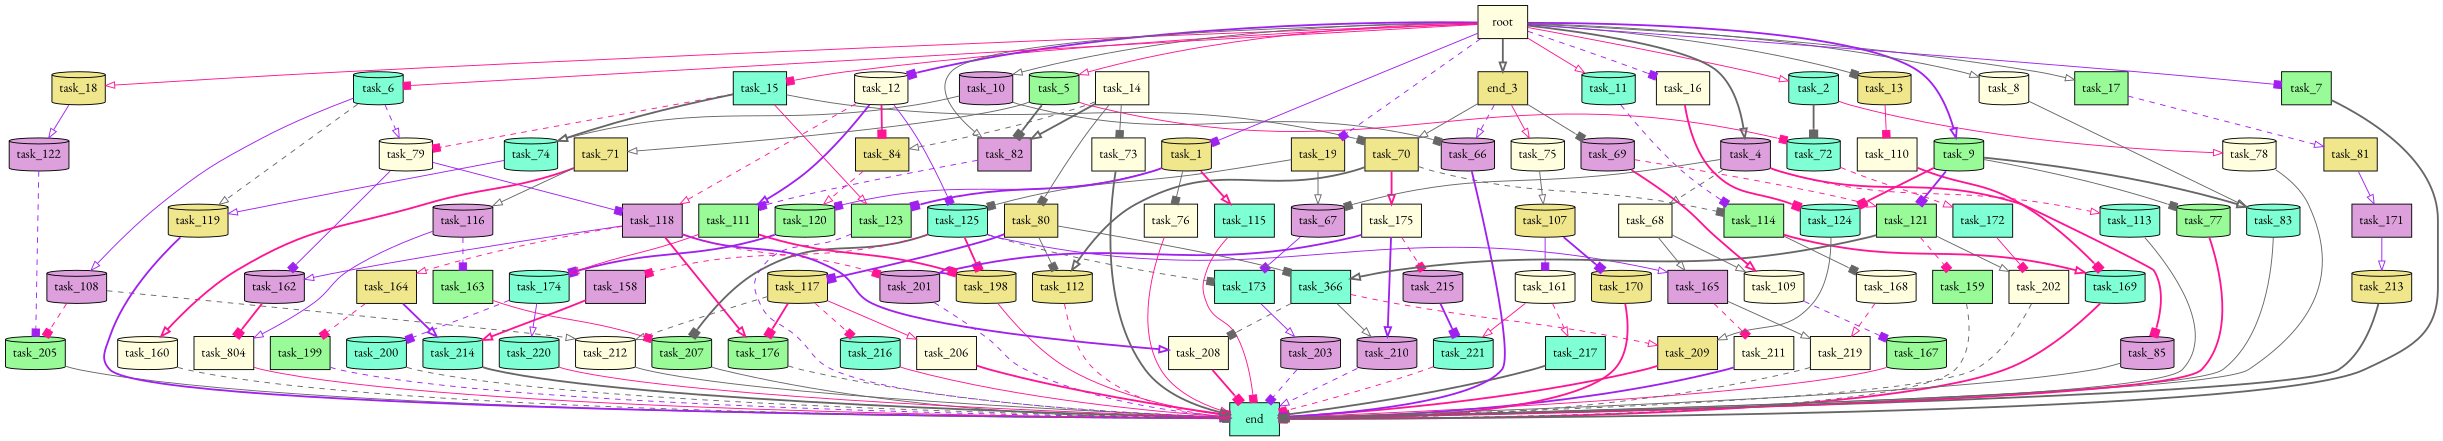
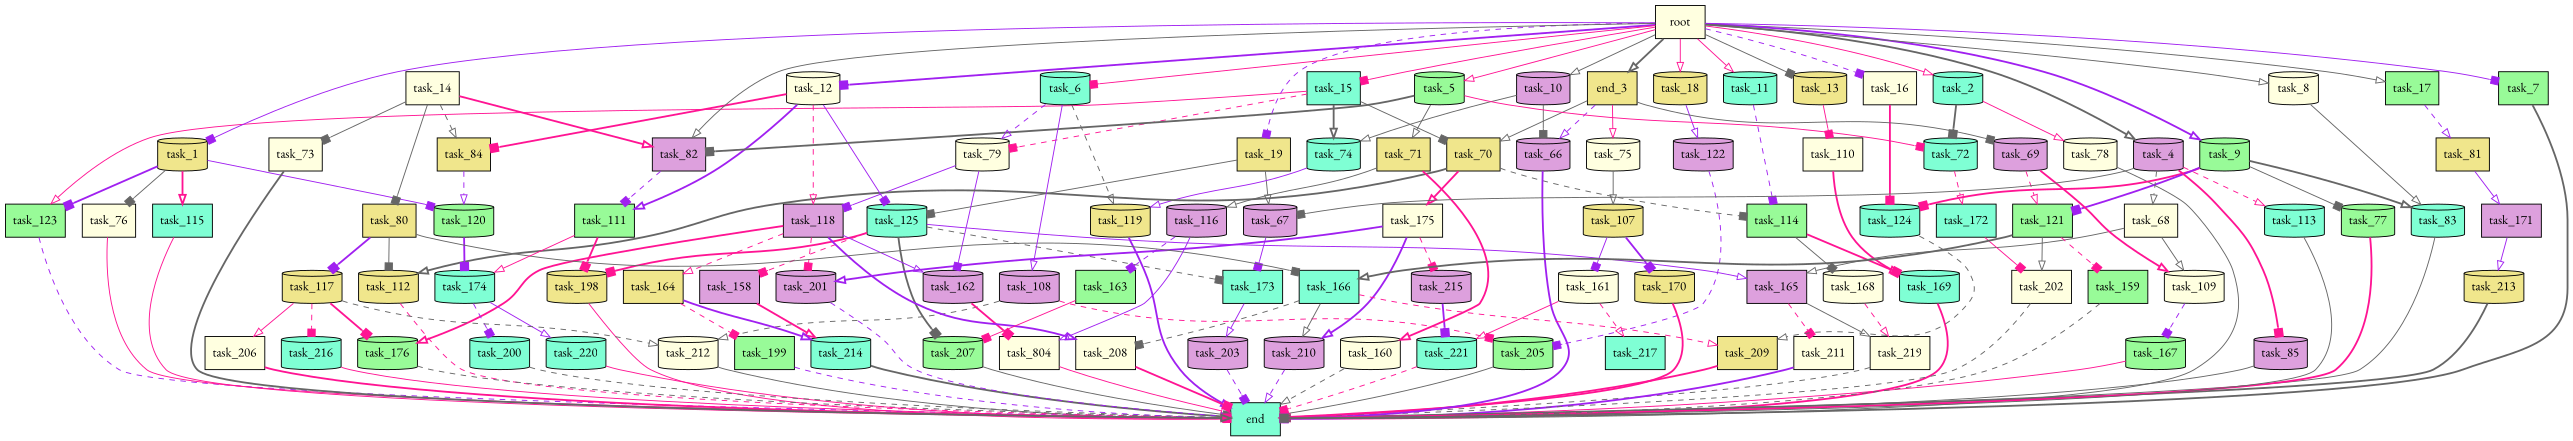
(1065, 121) -> (551, 120)
(855, 178) -> (464, 183)
(1321, 287) -> (1329, 287)
(1804, 312) -> (1930, 332)
(1418, 394) -> none
